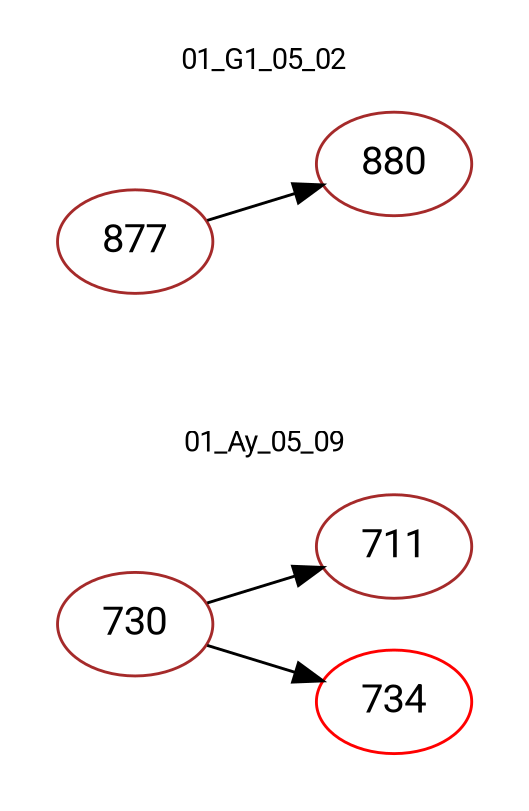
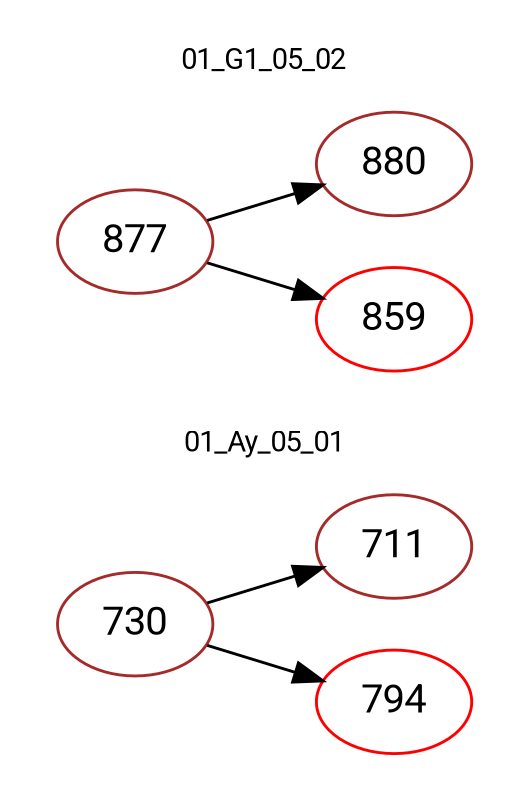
none -> (394, 319)
(265, 444) -> (265, 444)
(394, 702) -> (394, 702)
